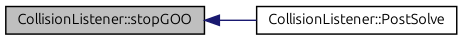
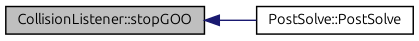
(357, 20) -> (335, 20)
